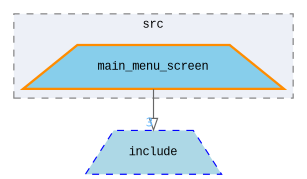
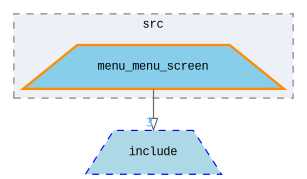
(154, 67) -> (154, 67)
